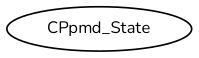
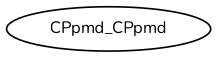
(99, 29) -> (109, 29)
